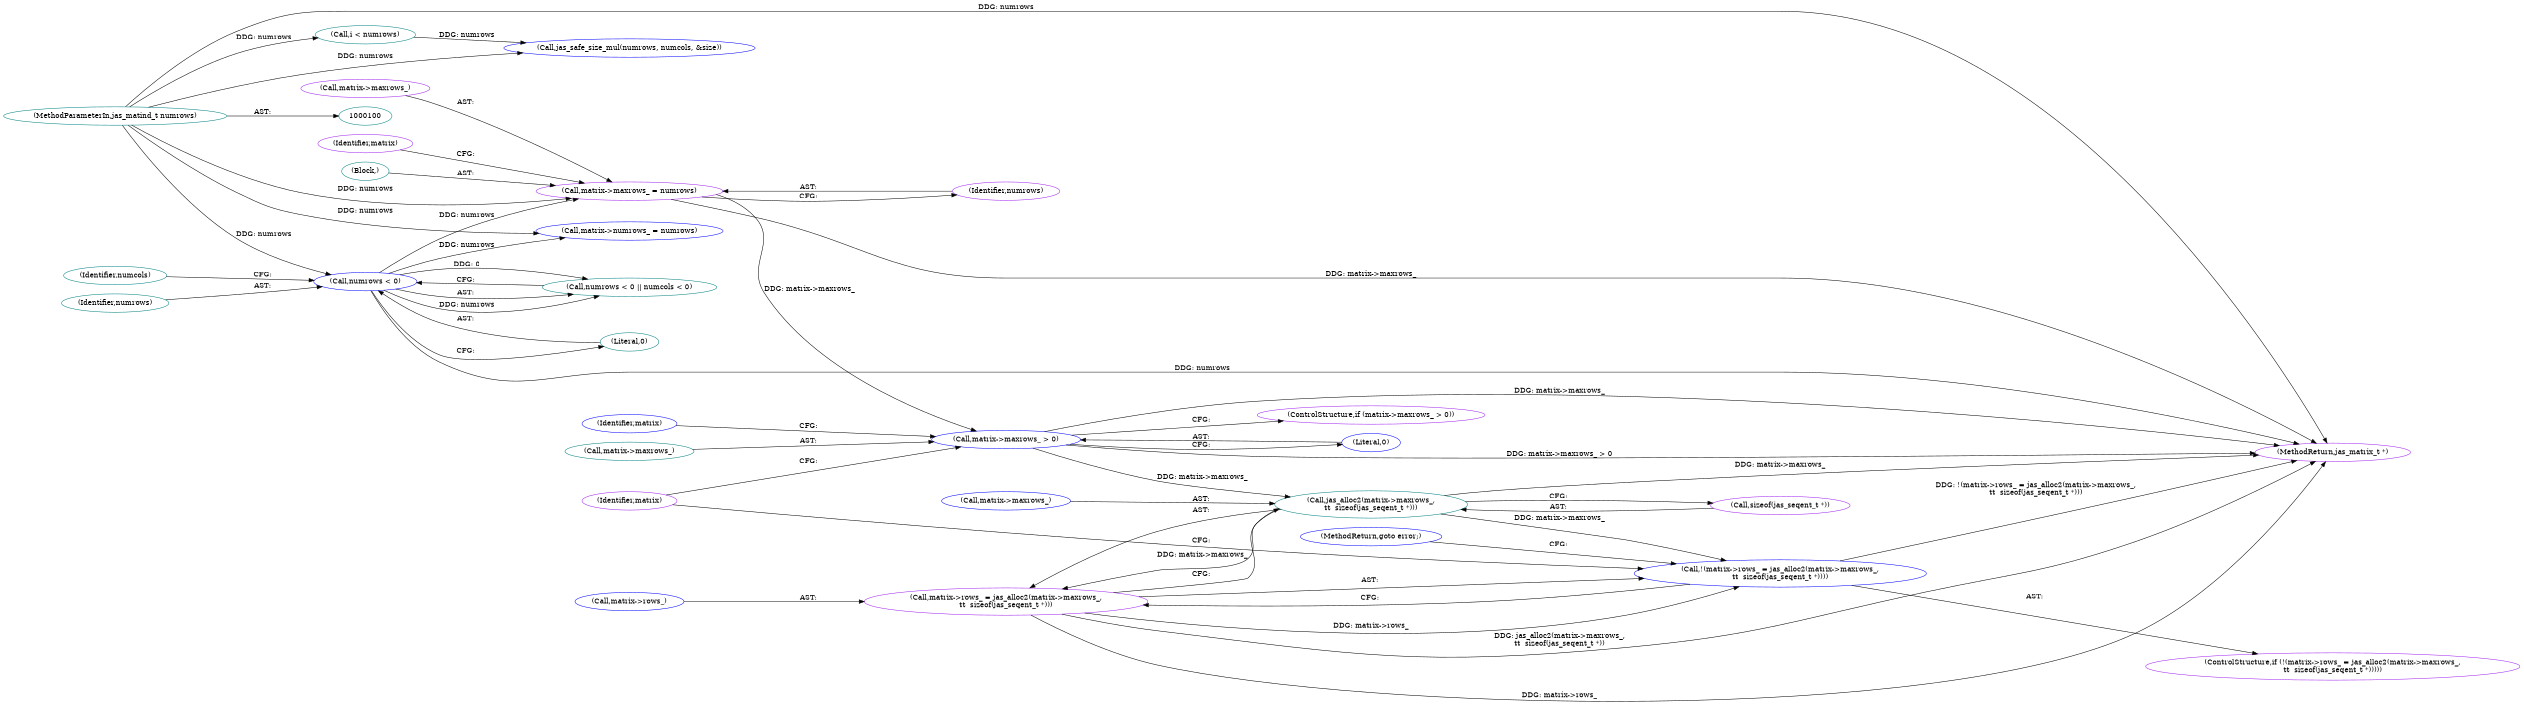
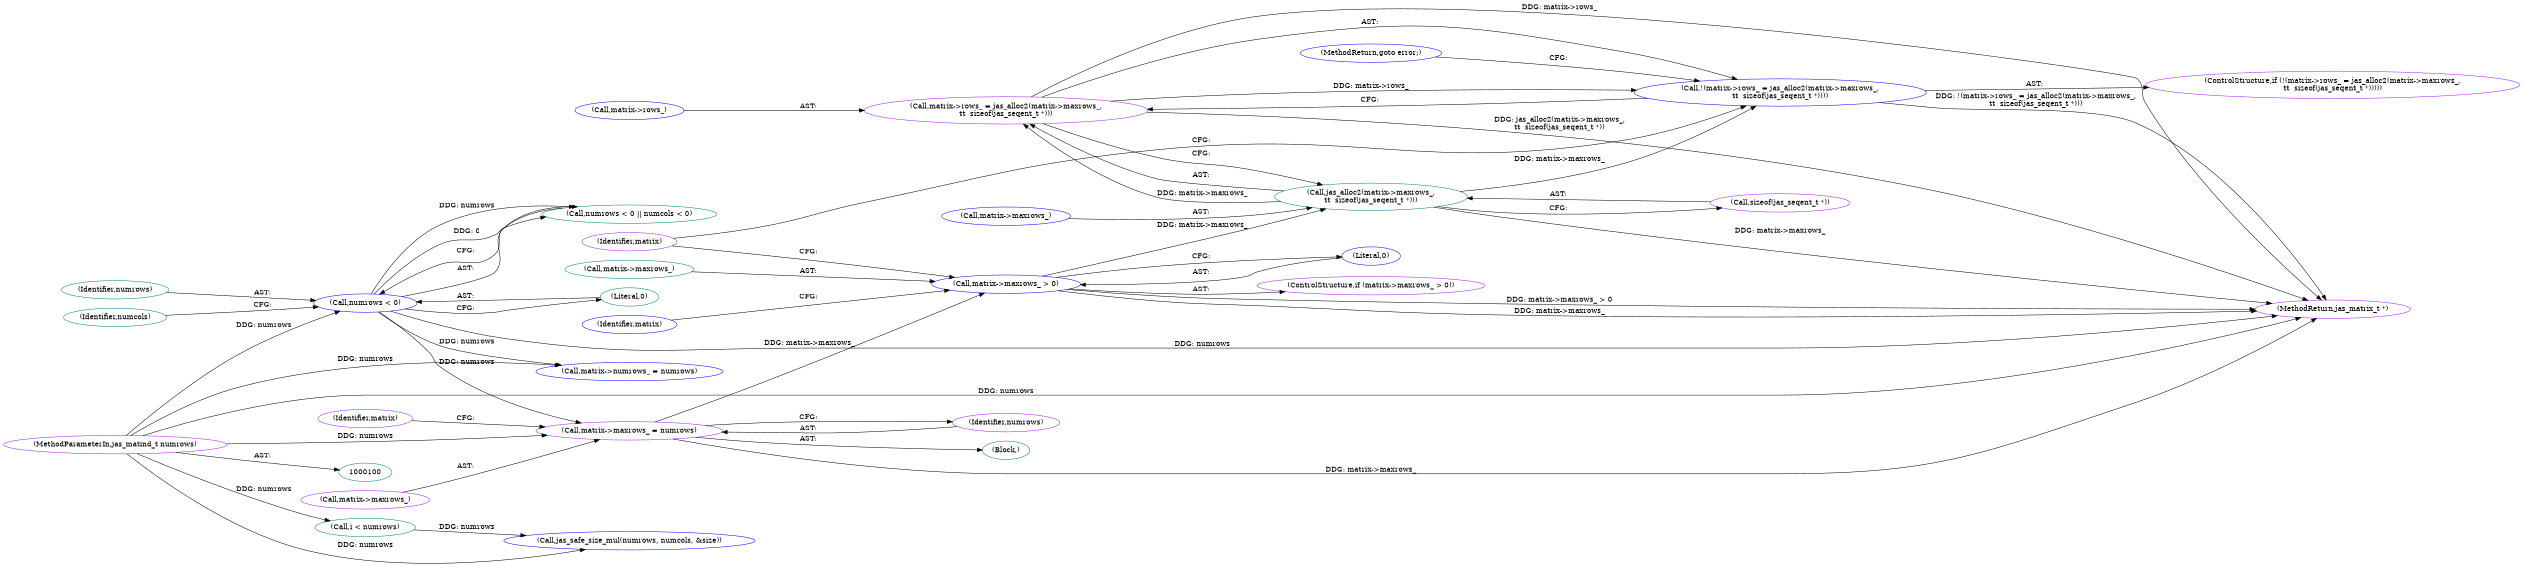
(115, 116) -> (115, 445)
(469, 179) -> (836, 446)
(1202, 420) -> (1202, 290)
